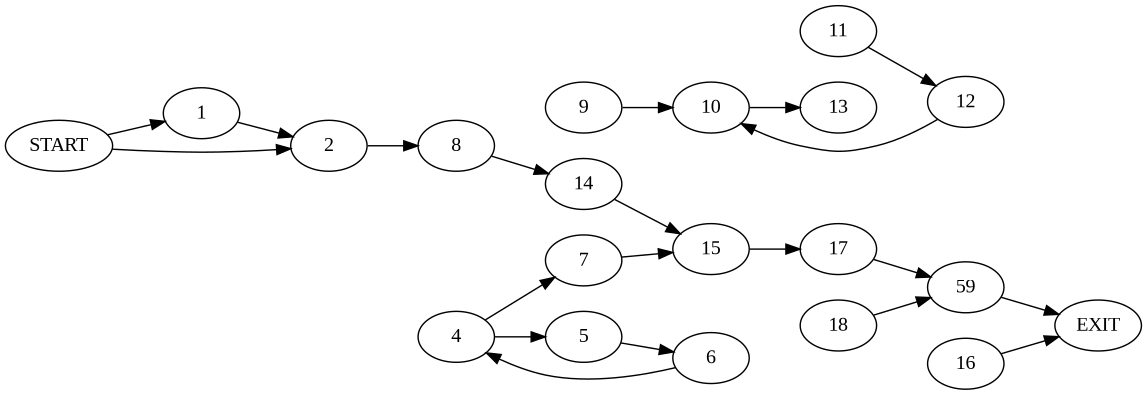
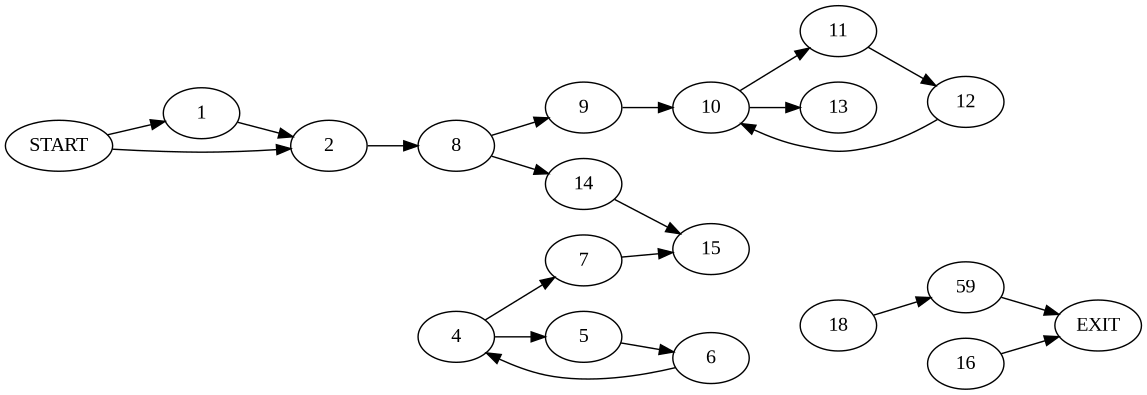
none -> (769, 73)
none -> (513, 129)
(838, 249) -> none
